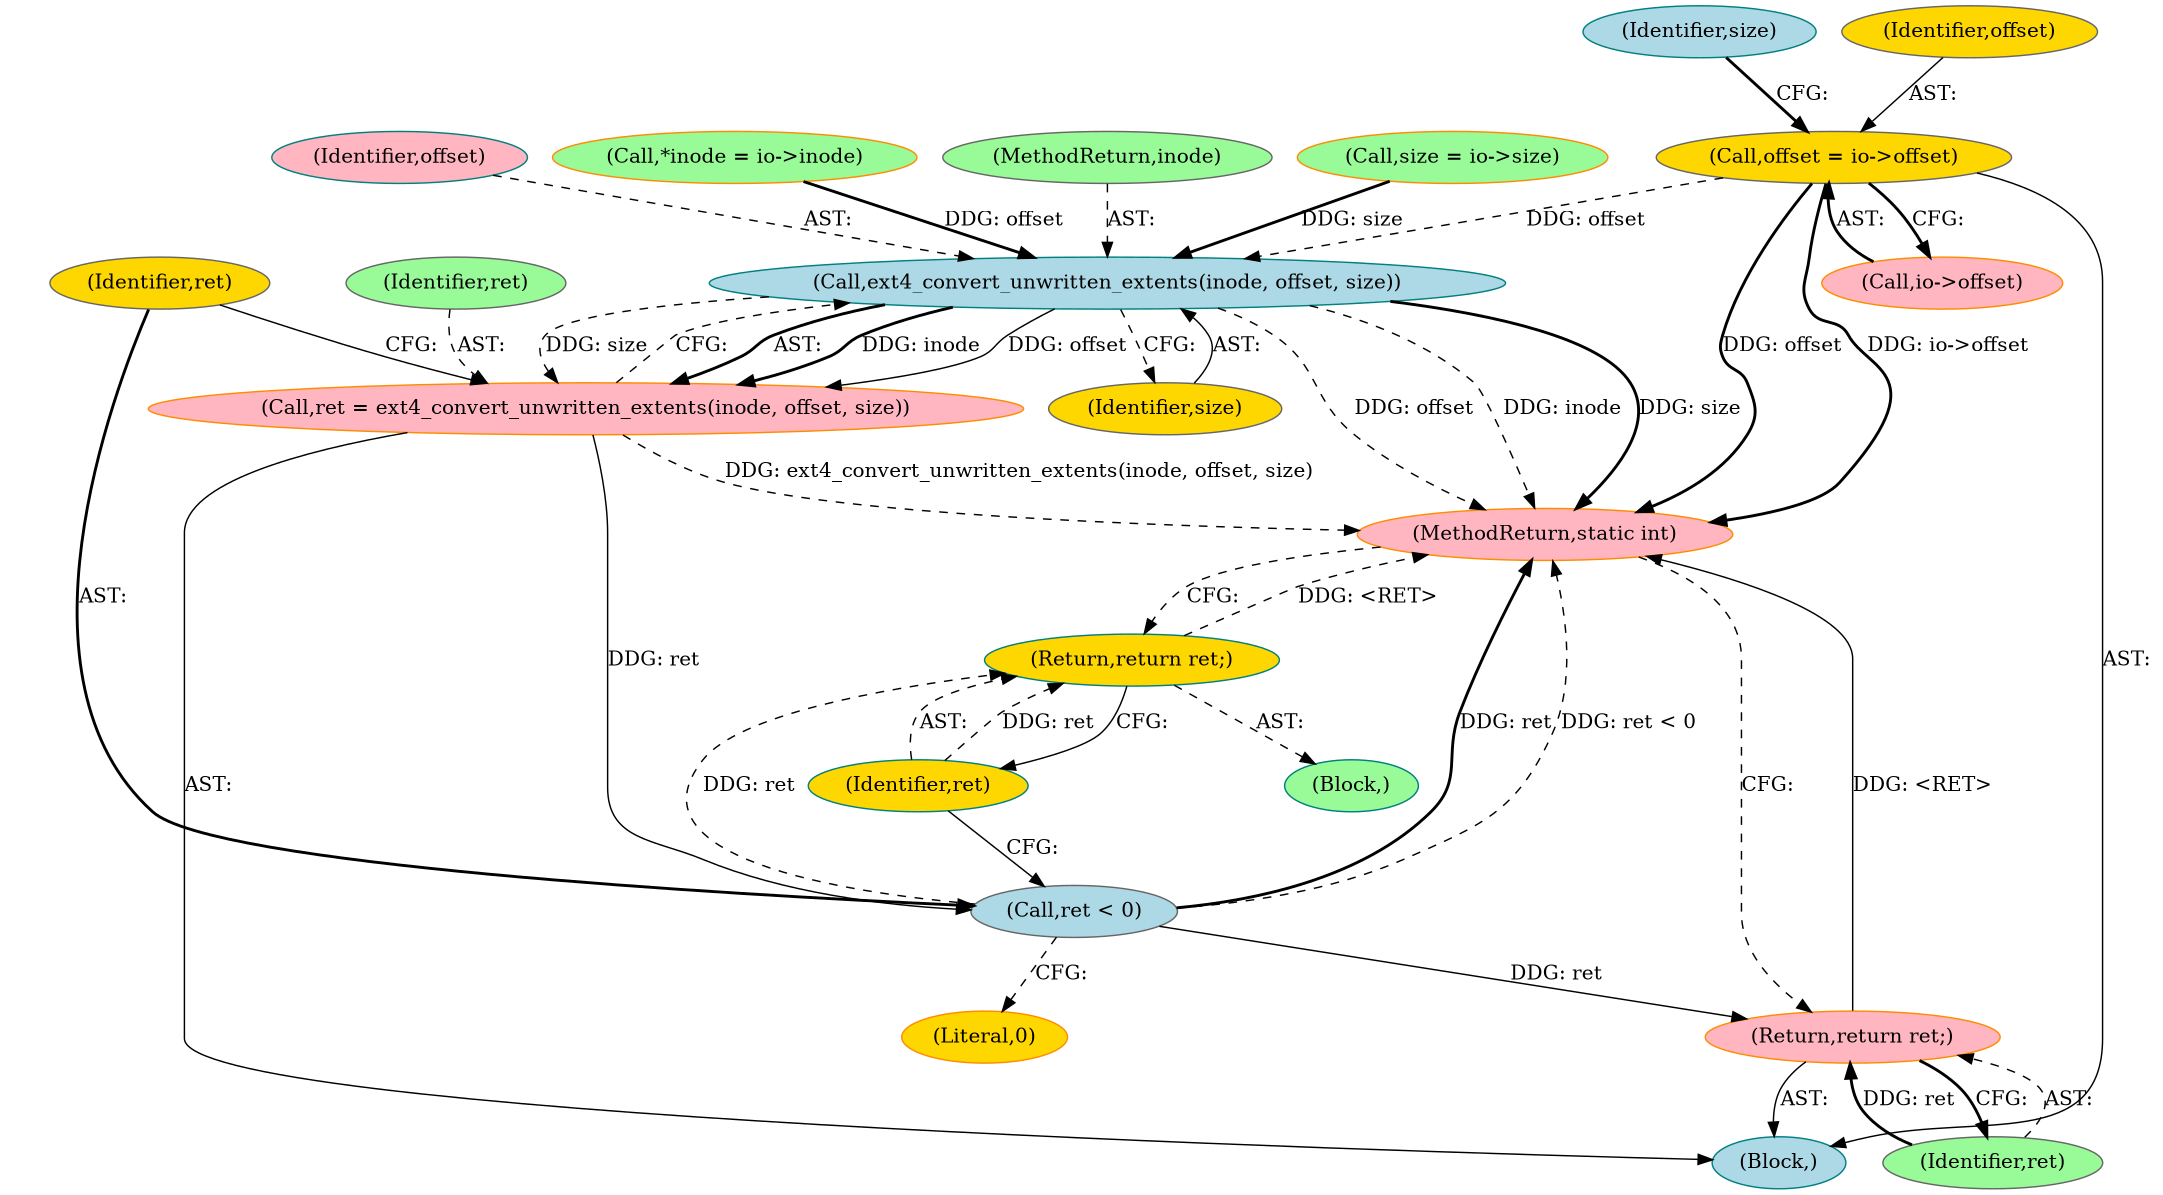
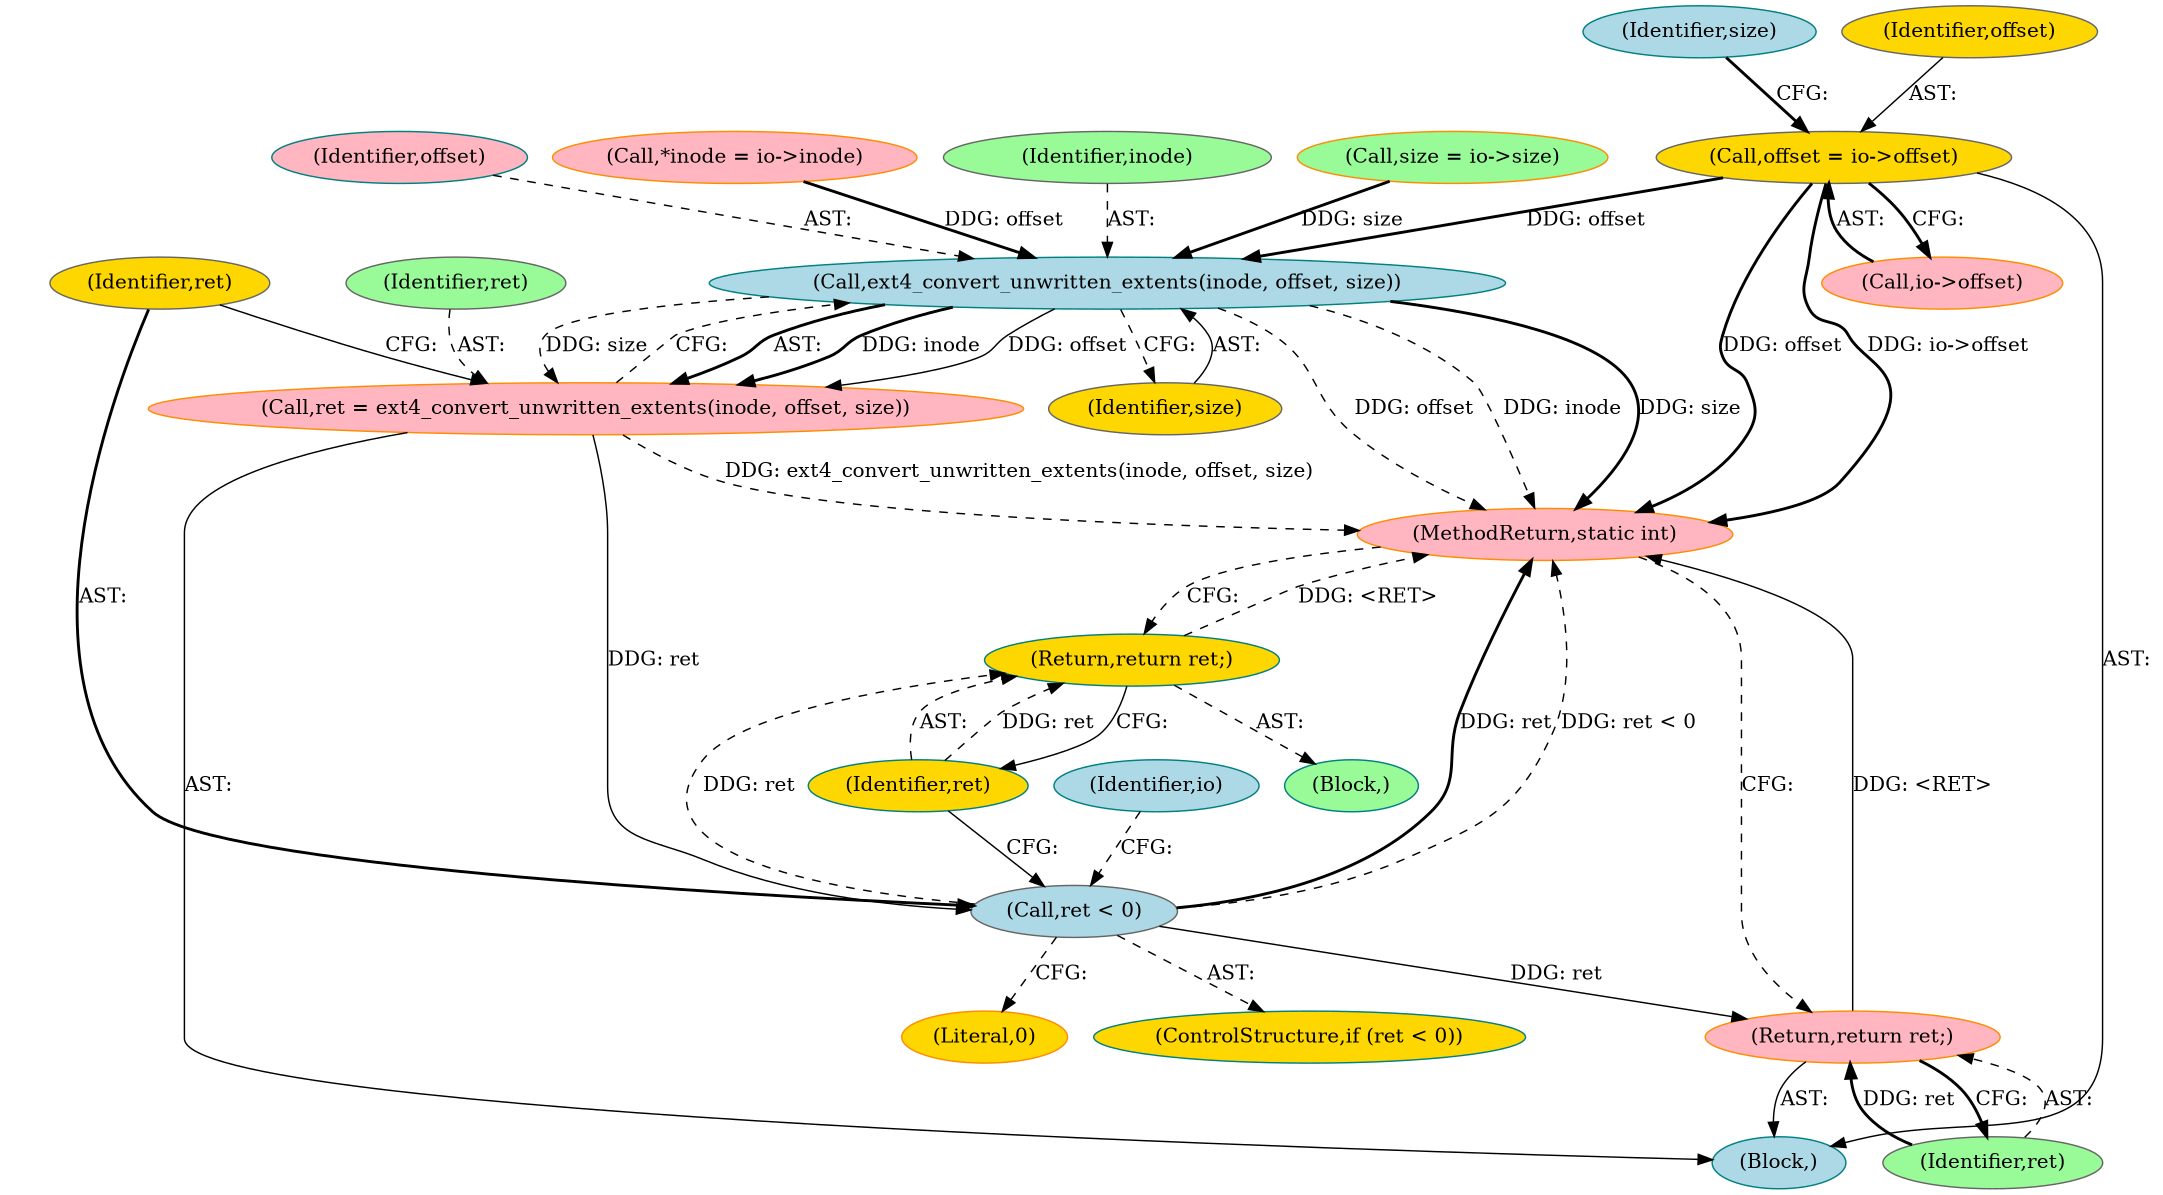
(735, 157) -> (735, 157)
(1107, 157) -> (1107, 157)
(1491, 217) -> (1491, 217)
none -> (1157, 786)
none -> (1310, 1037)
